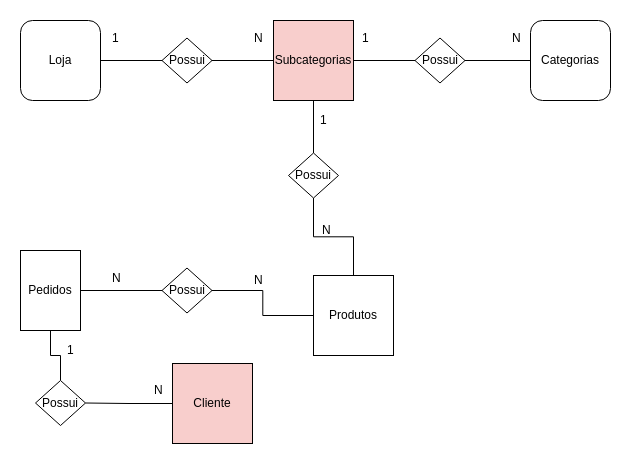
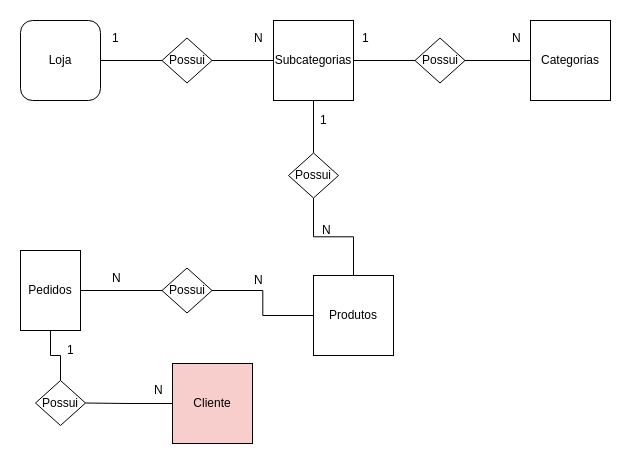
(314, 61) -> (314, 61)
(571, 61) -> (571, 61)
